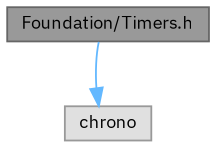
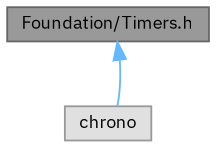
(96, 65) -> (120, 83)
